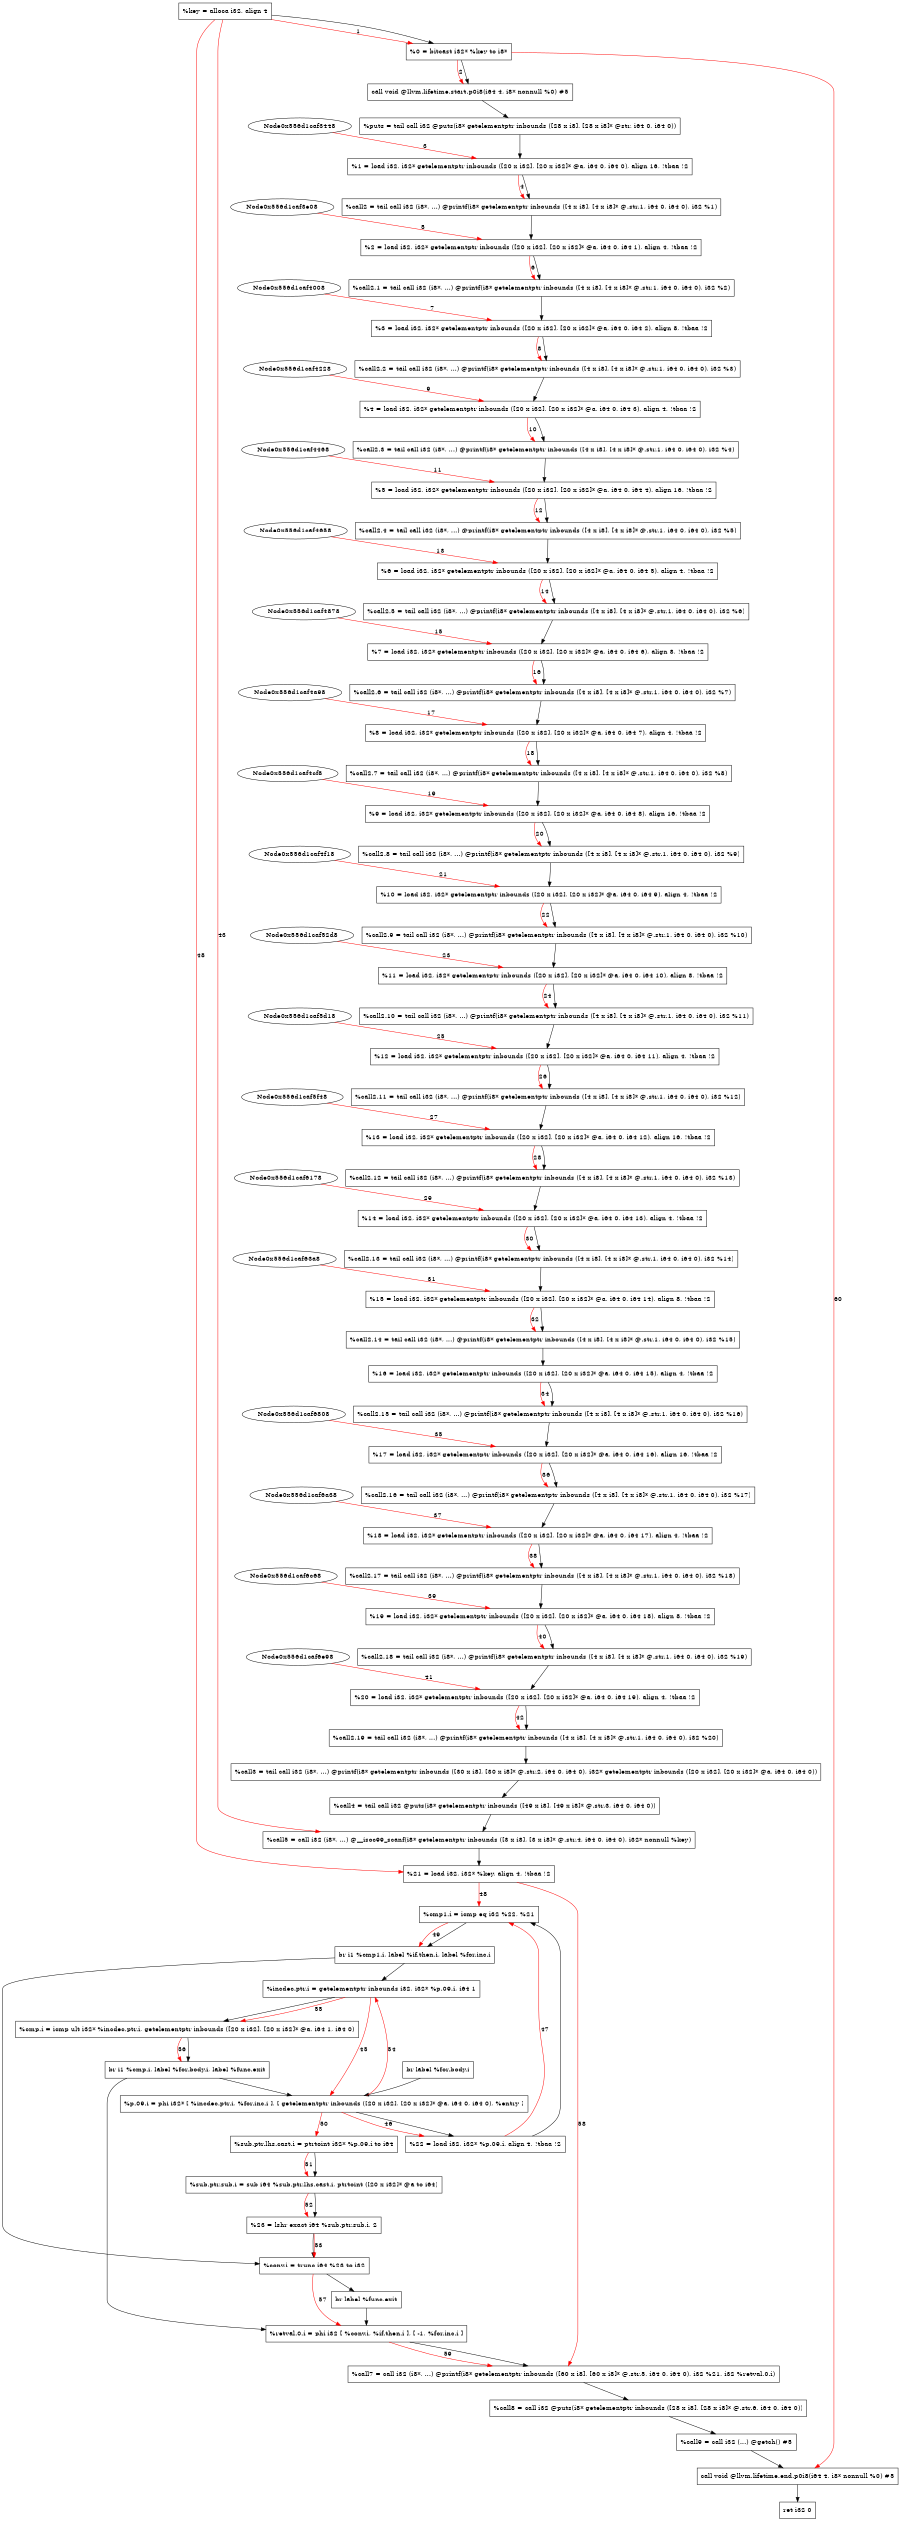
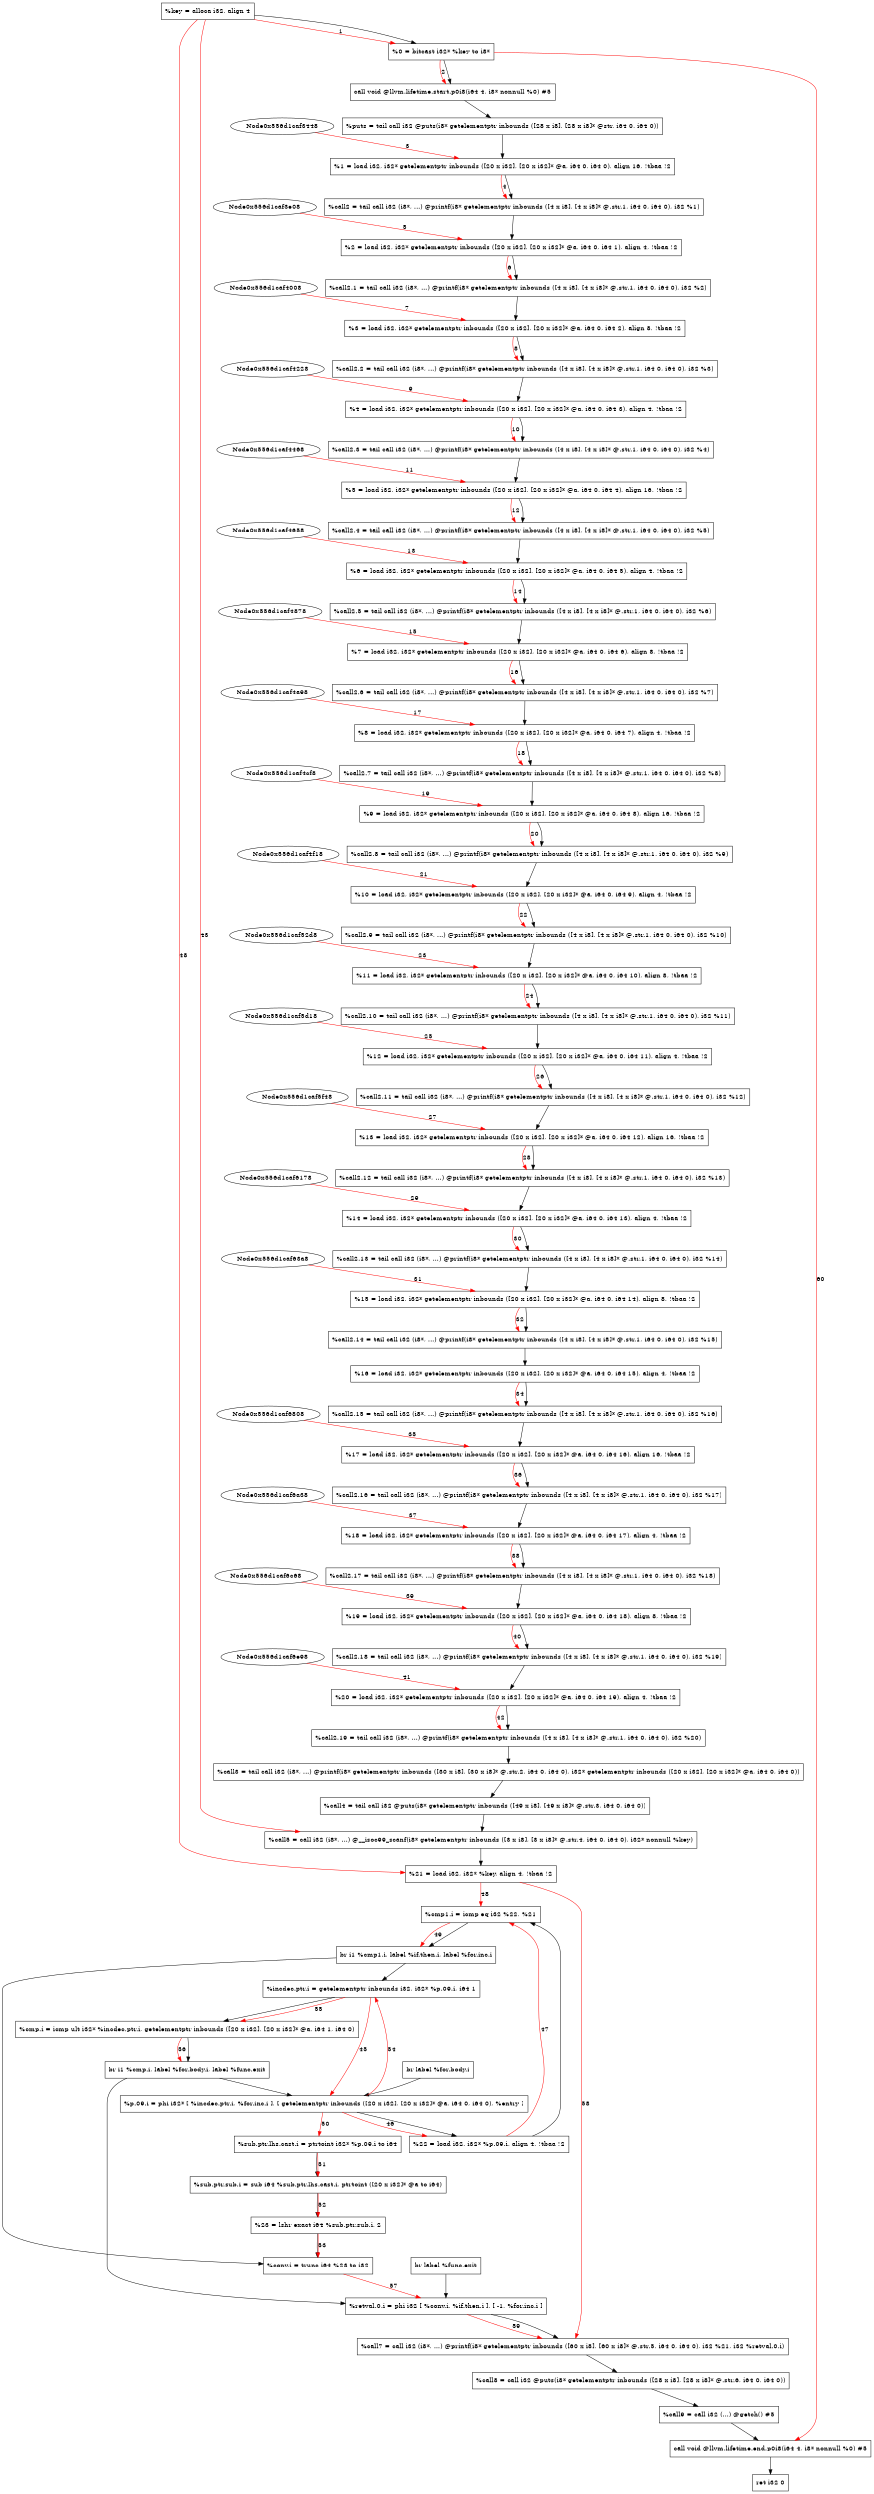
(338, 2281) -> none
